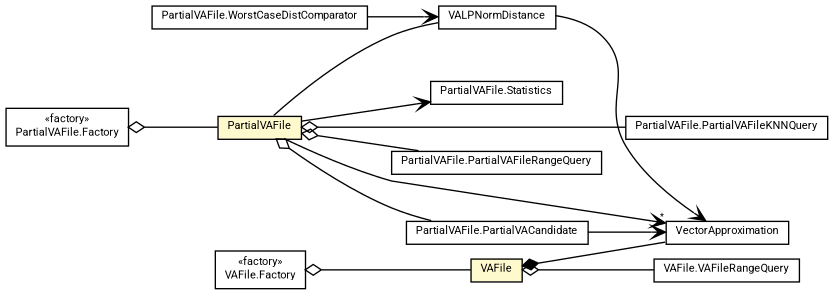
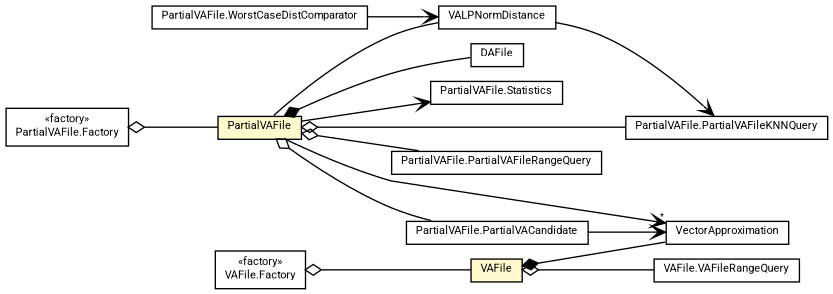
none -> (497, 55)
(616, 112) -> (635, 54)
